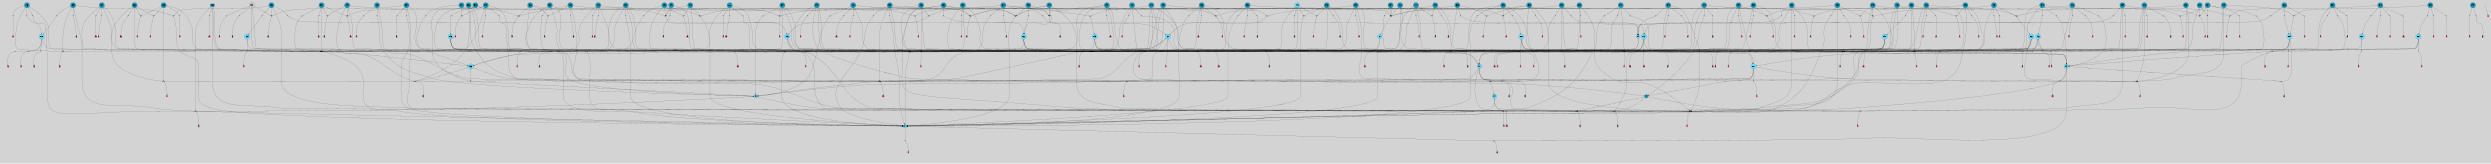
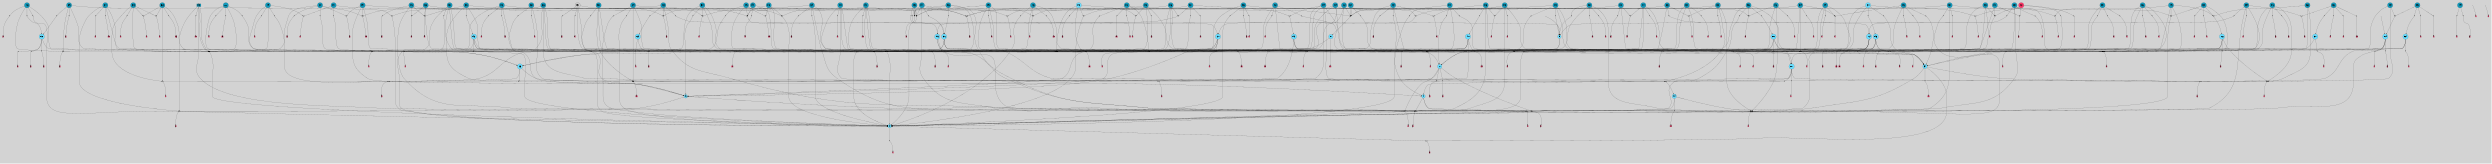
(2042, 5) -> (1868, 5)
(2208, 5) -> (2021, 5)
(2284, 5) -> none
(1646, 96) -> (1423, 96)
